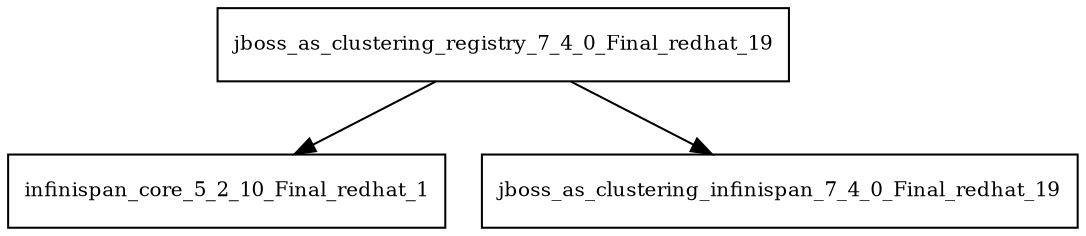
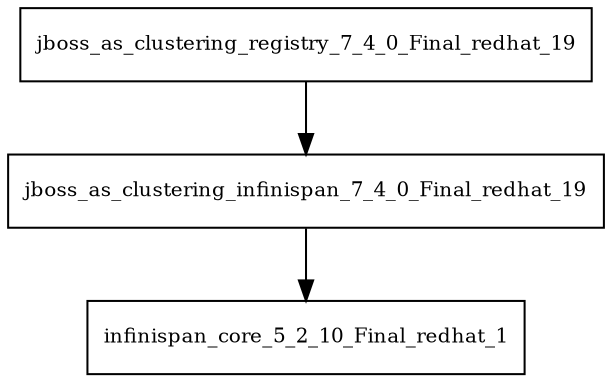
(374, 113) -> (306, 254)
